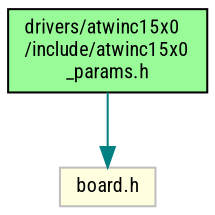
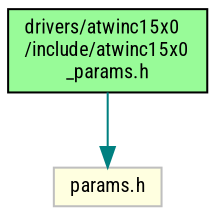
(108, 187) -> (108, 187)
